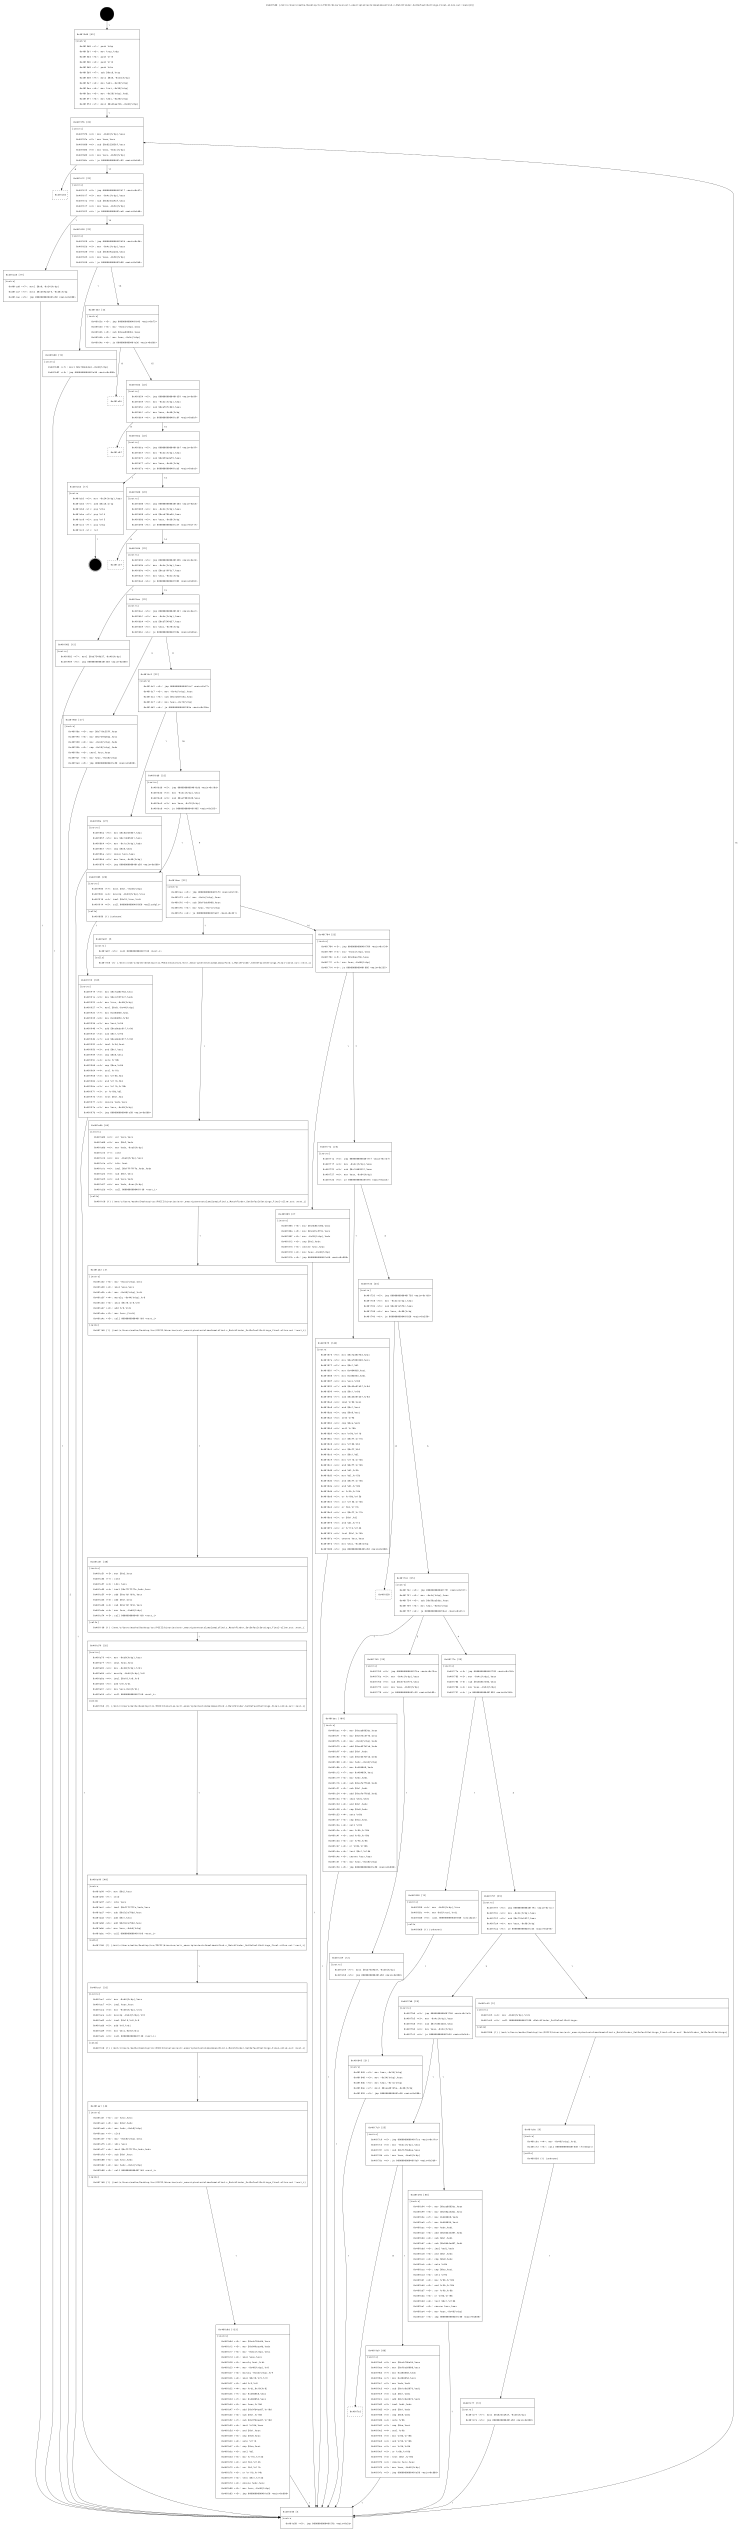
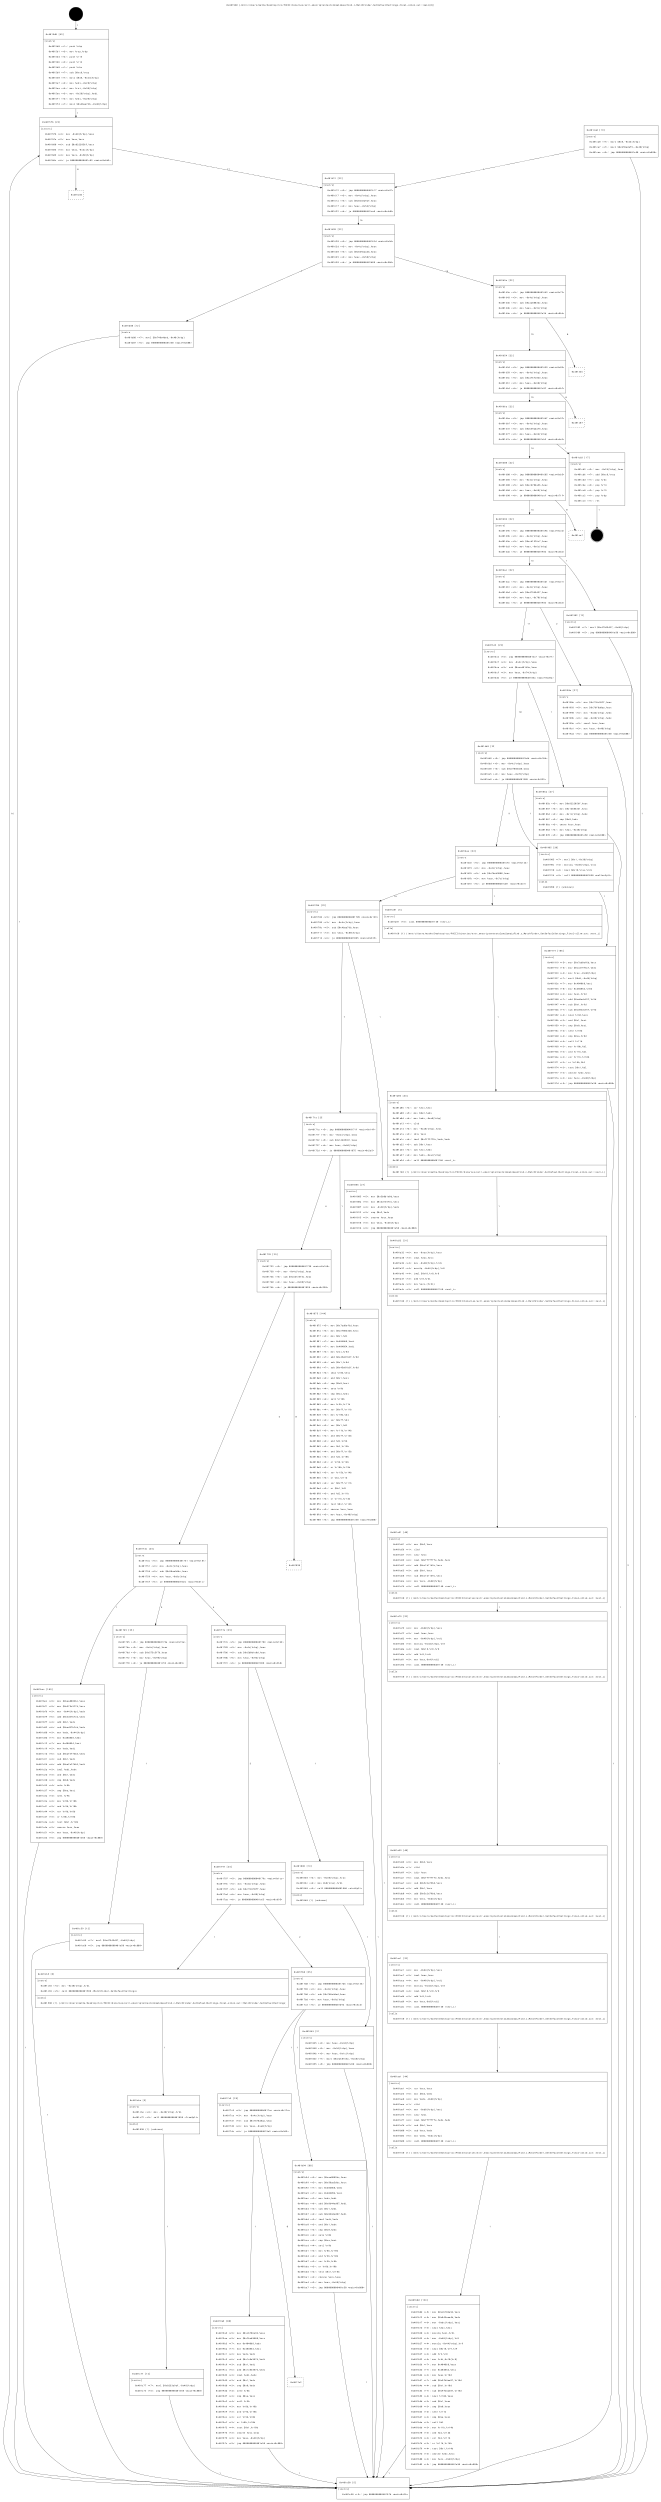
(59, 240) -> (490, 168)
